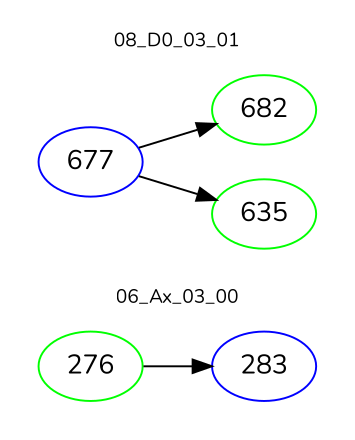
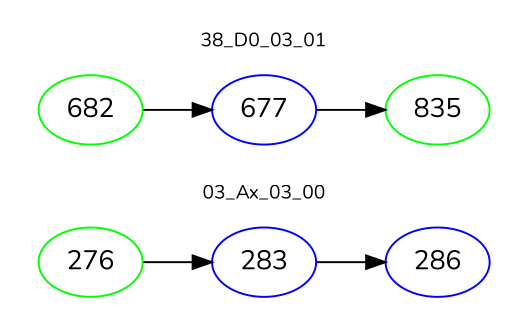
(177, 41) -> (264, 41)
(168, 139) -> (168, 110)
(264, 214) -> (438, 110)
none -> (438, 262)
(177, 298) -> (264, 194)
